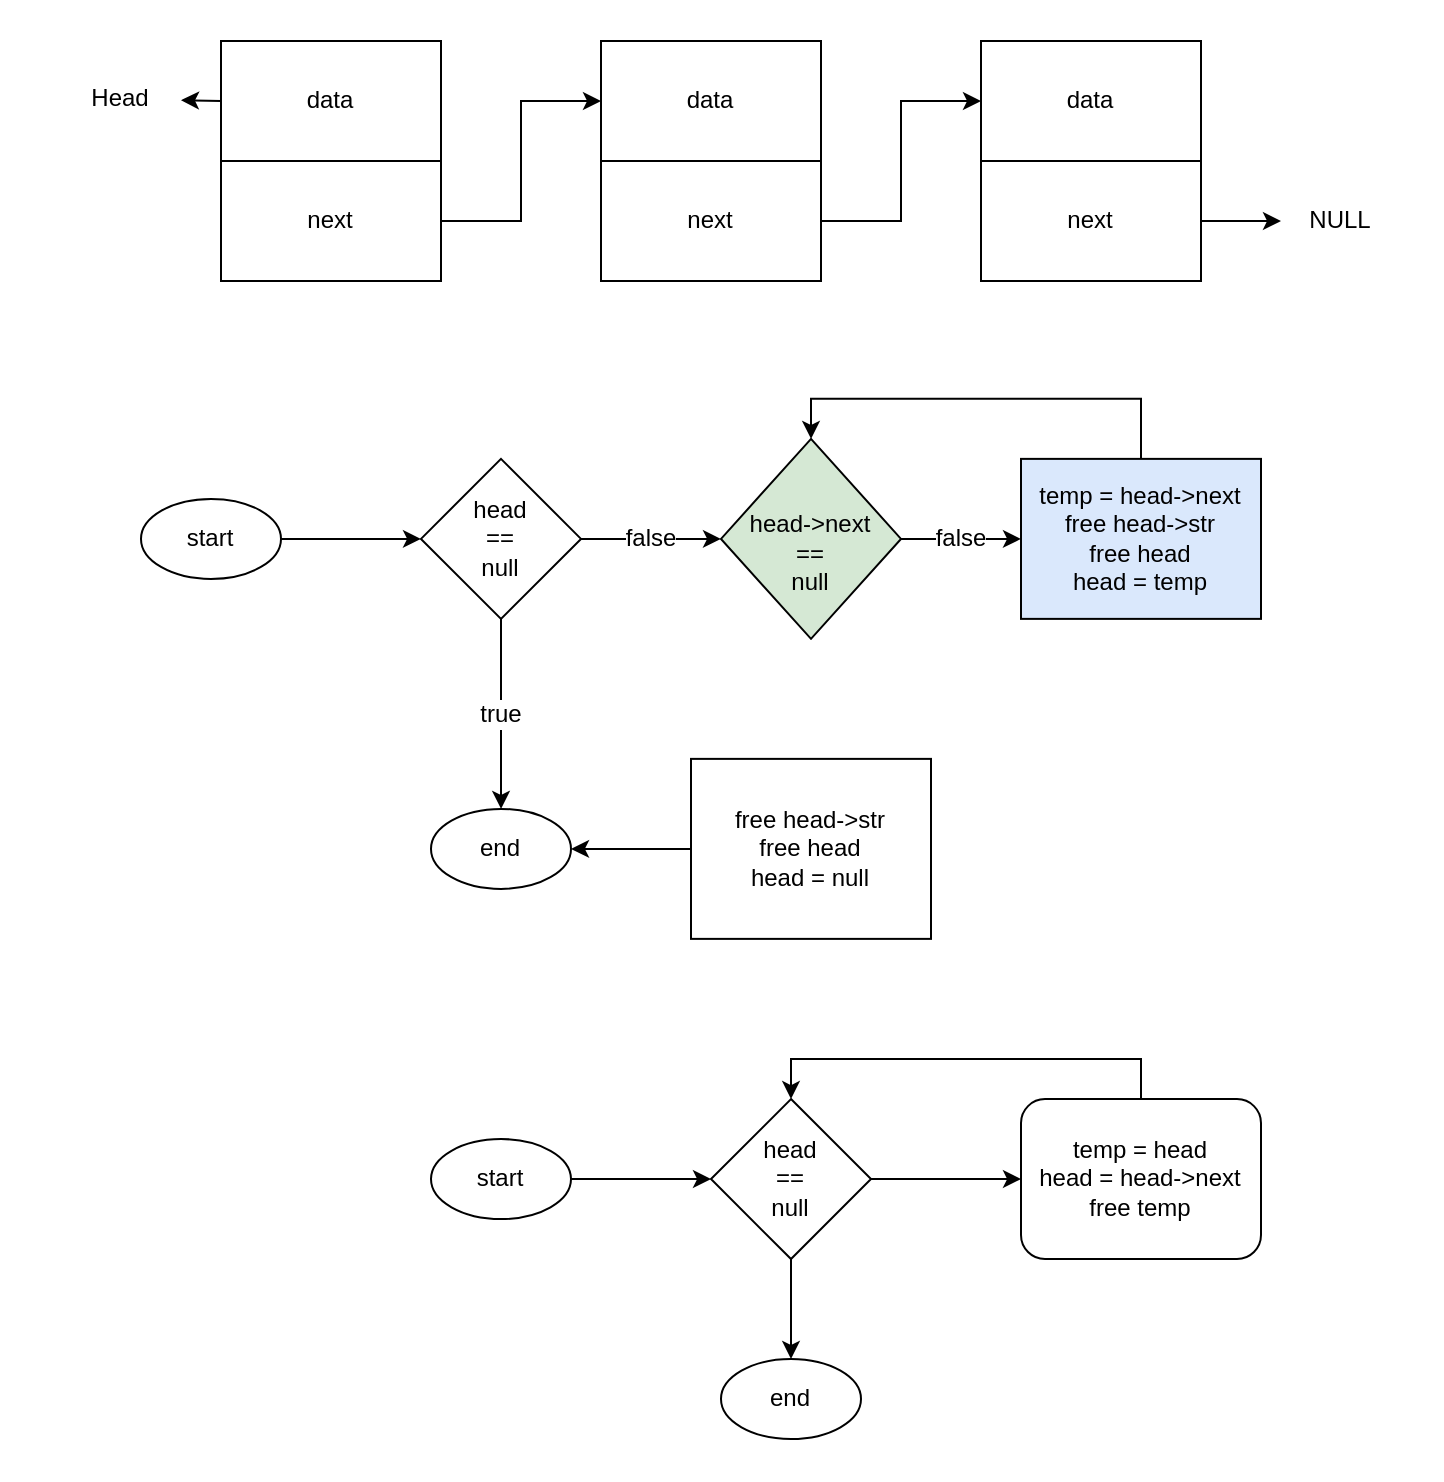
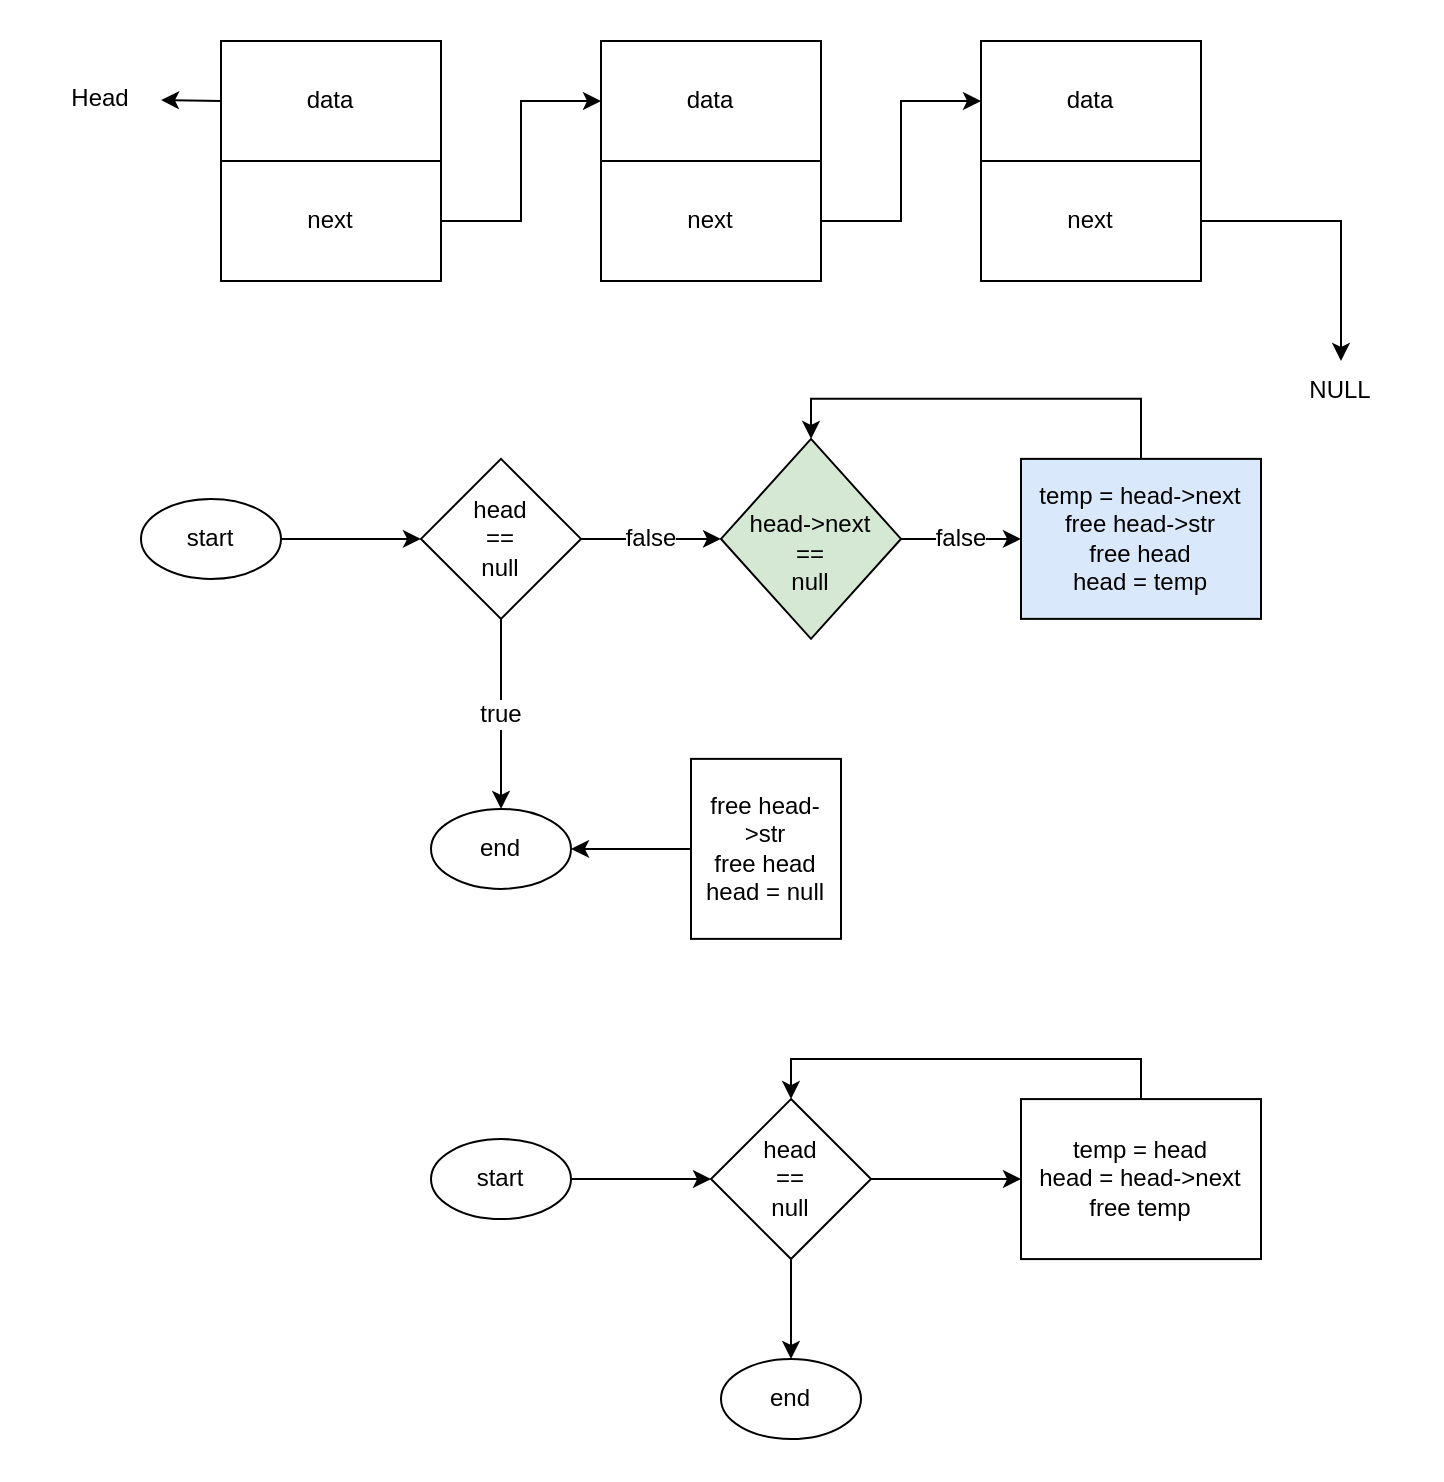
(121, 99) -> (101, 99)
(1341, 221) -> (1341, 391)
(811, 849) -> (766, 849)
(1141, 1179) -> (1141, 1179)
